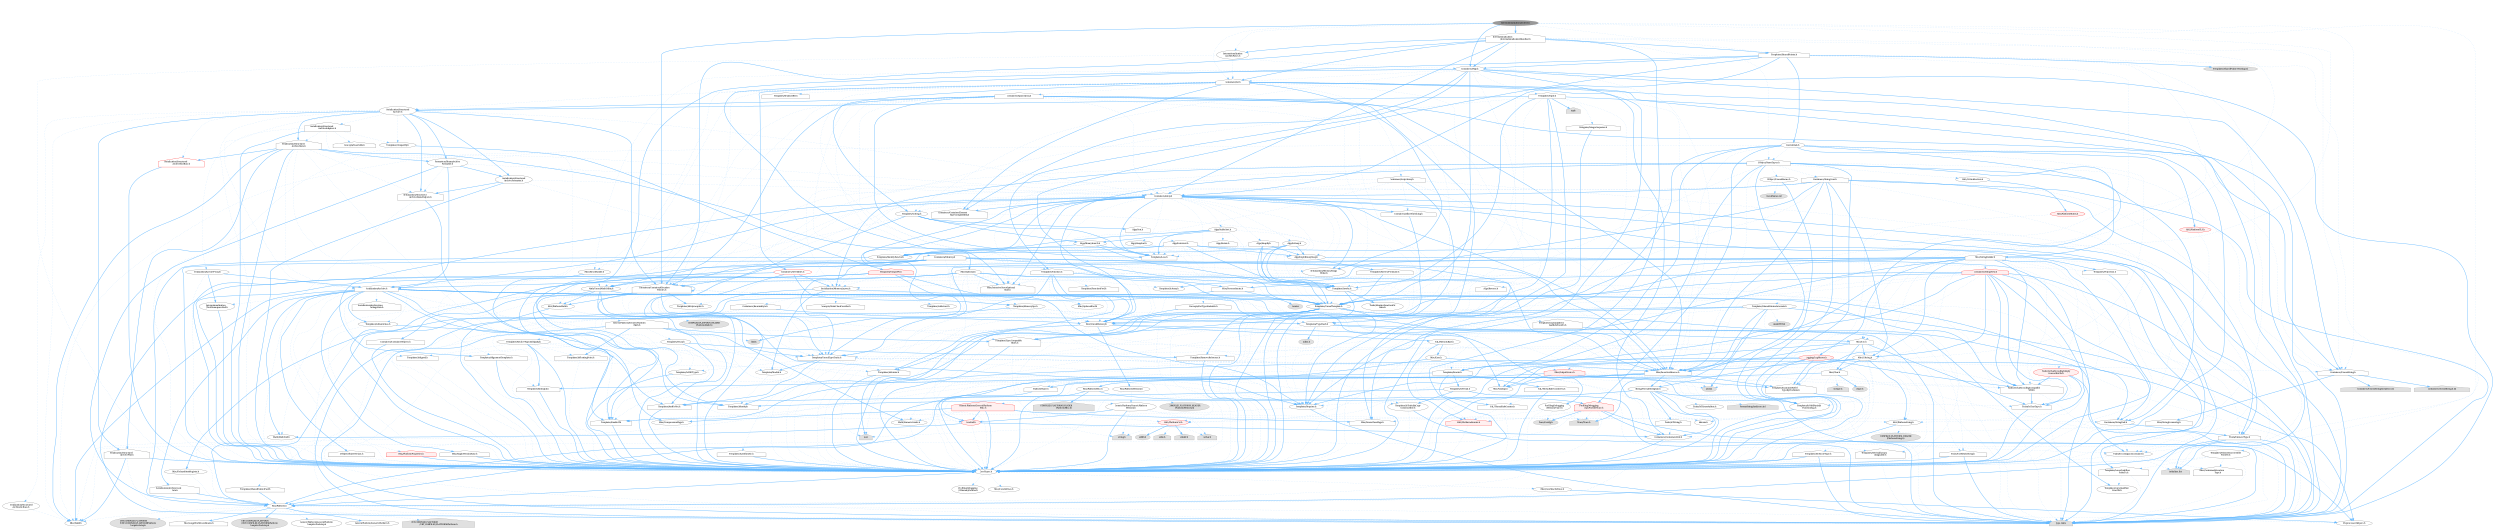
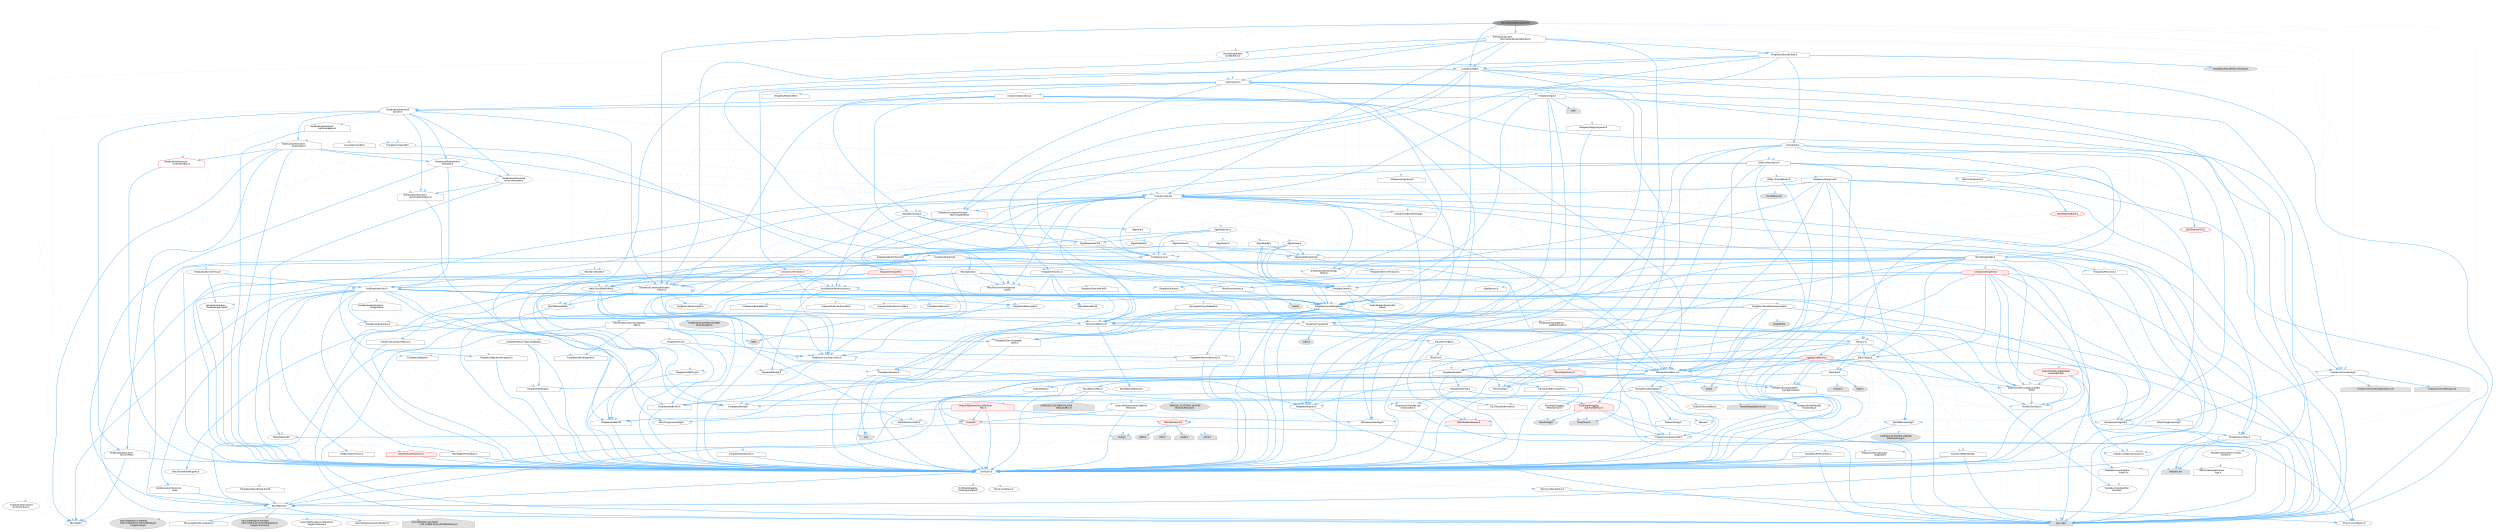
none -> (688, 297)
none -> (893, 306)
(1094, 338) -> (1094, 338)
